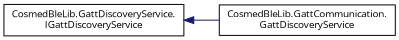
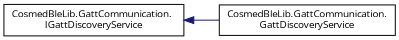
(94, 20) -> (94, 20)
